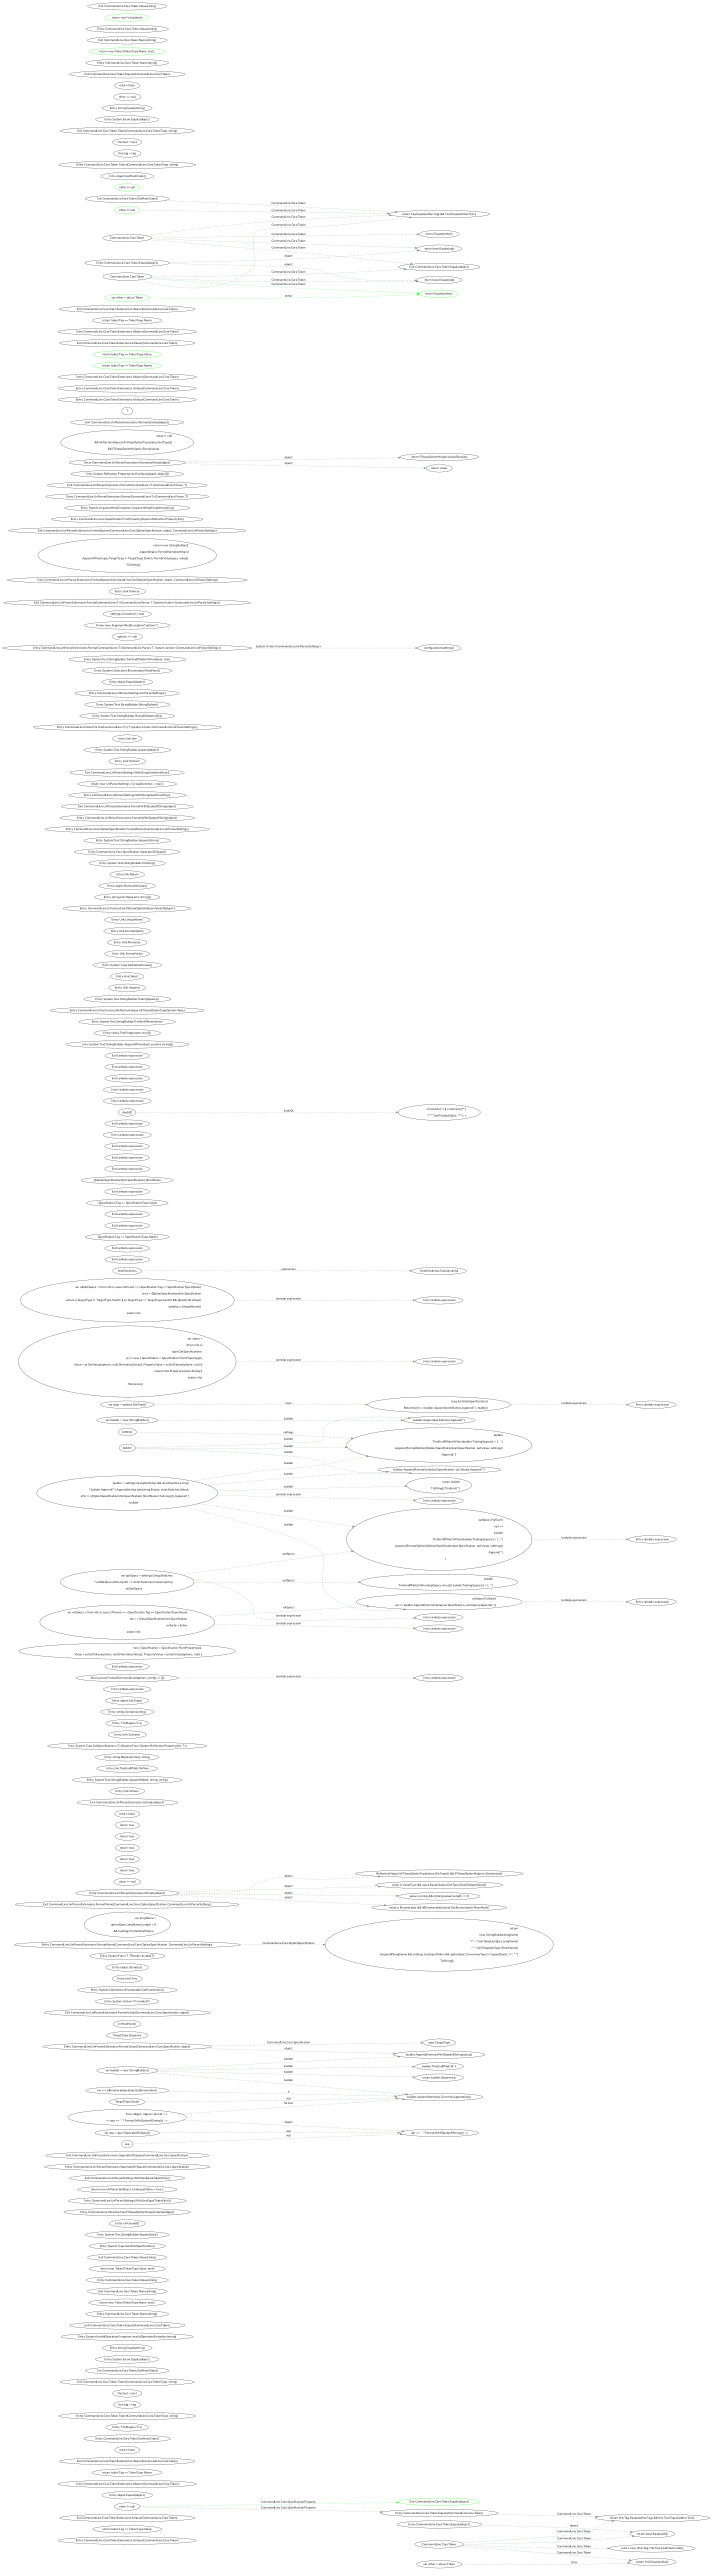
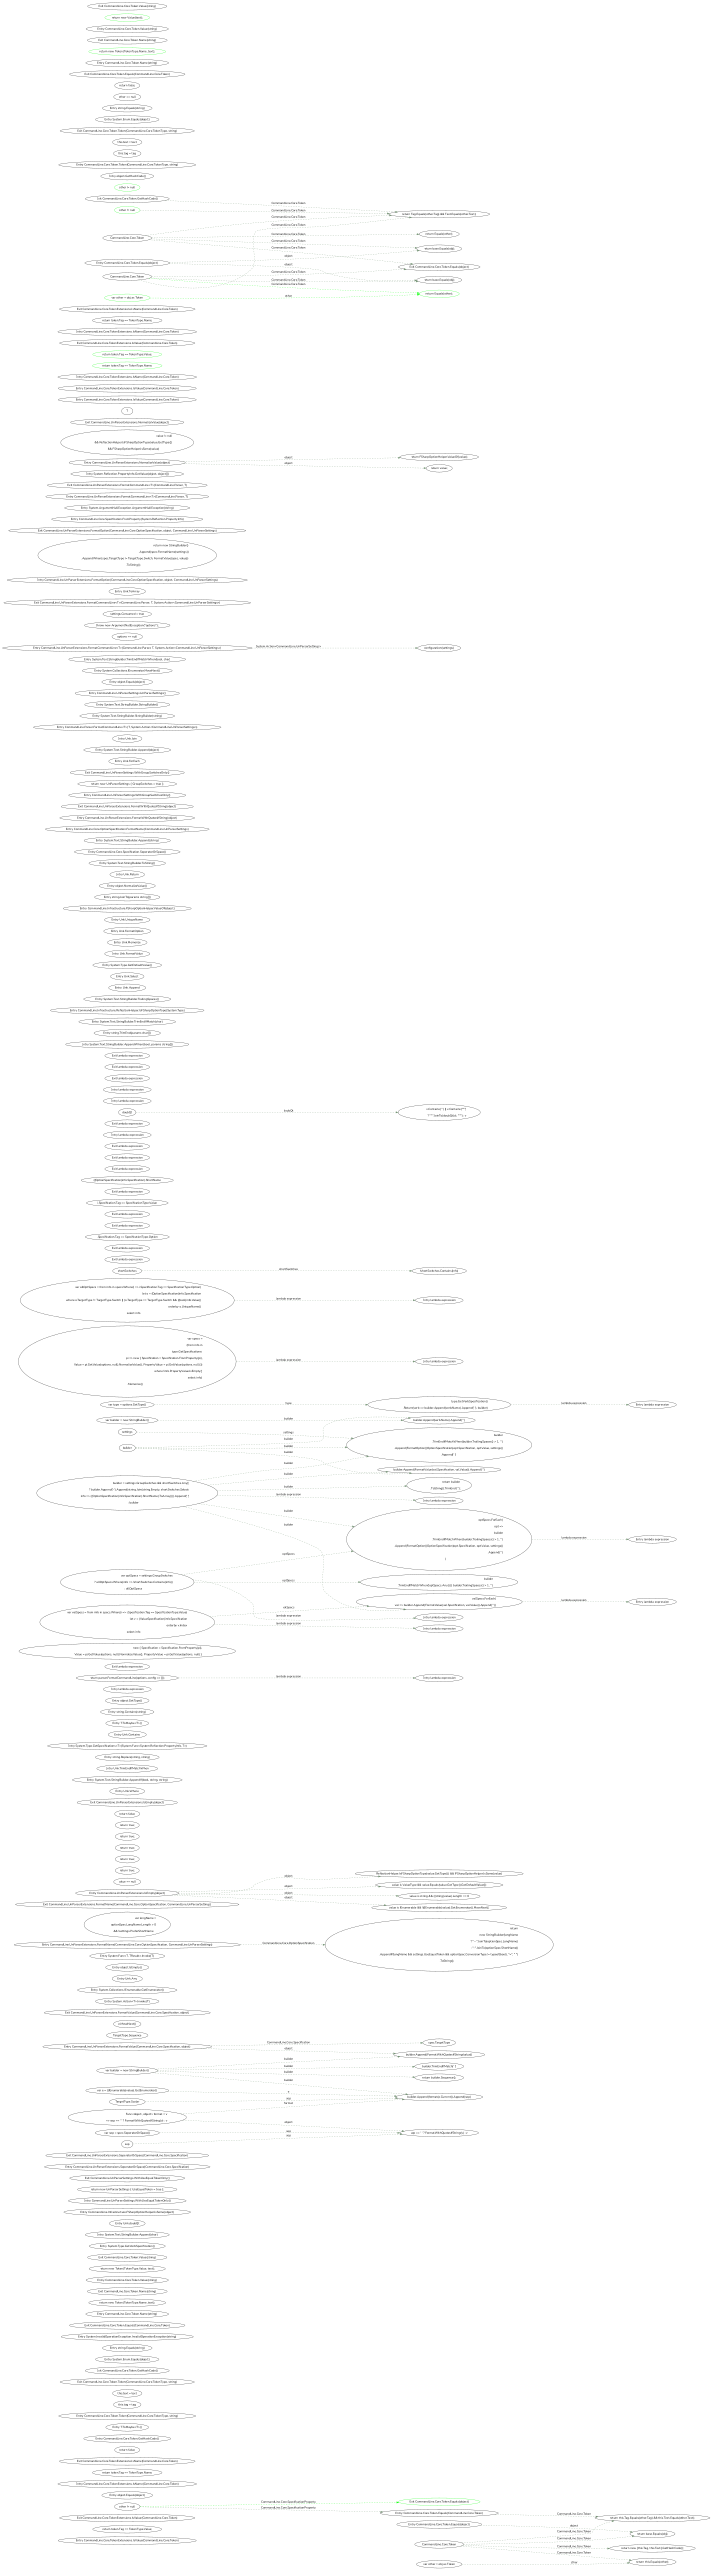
(289, 1269) -> (289, 1269)
